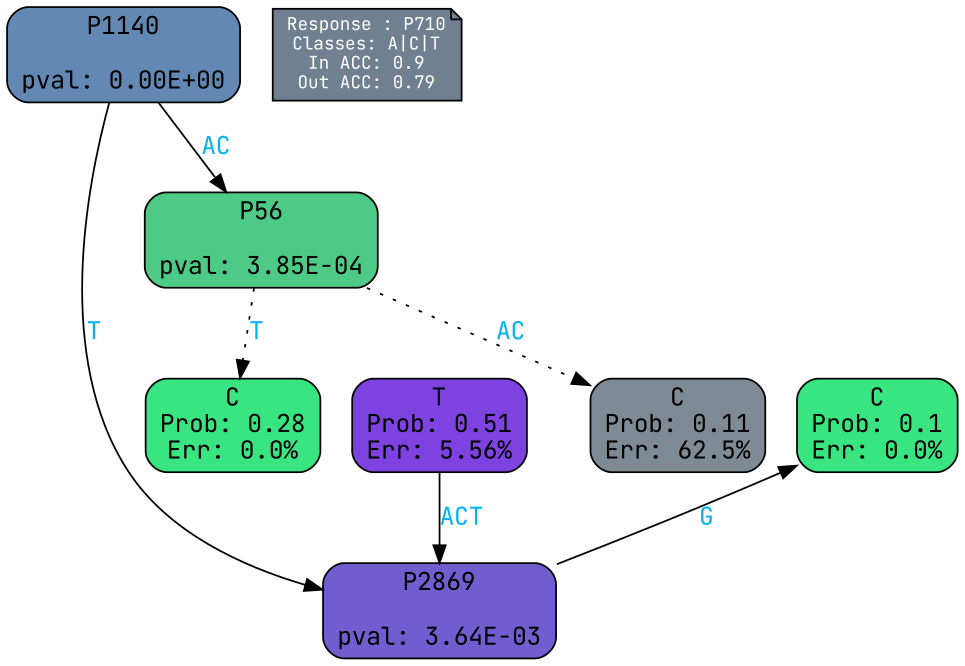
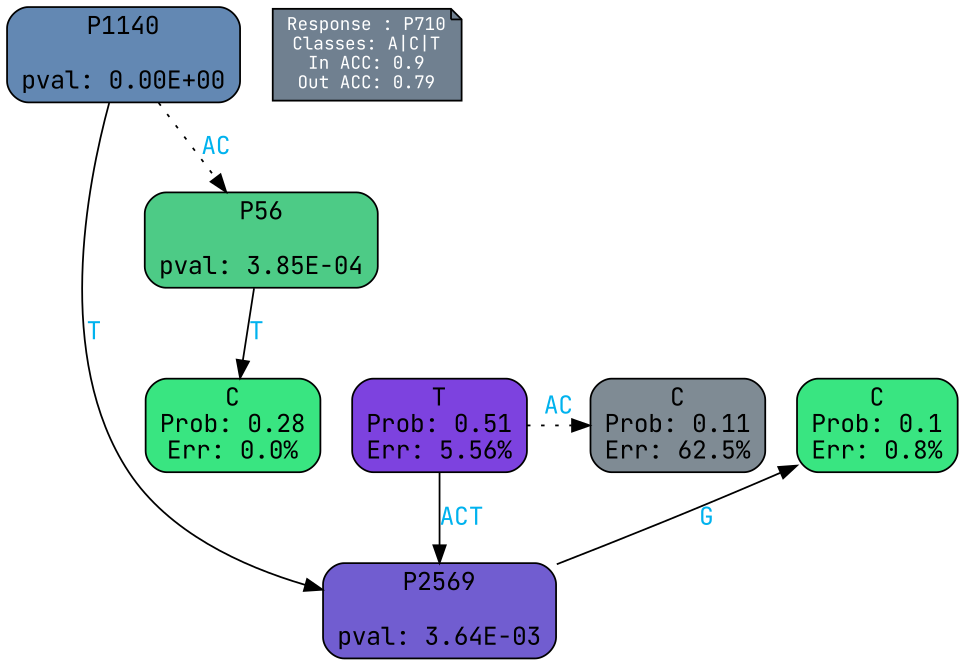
(187, 140) -> (187, 140)
(248, 324) -> (248, 324)
(470, 333) -> (549, 425)
(877, 425) -> (877, 425)
(440, 611) -> (440, 611)
